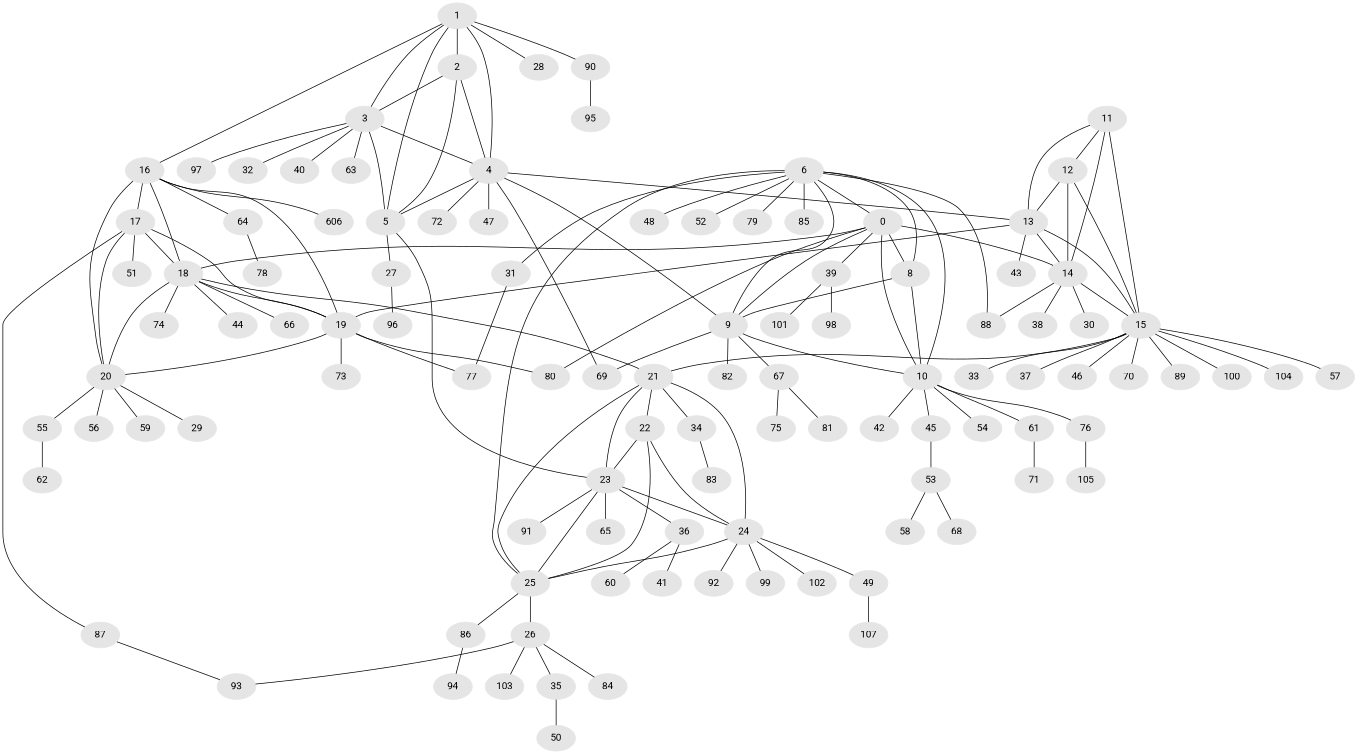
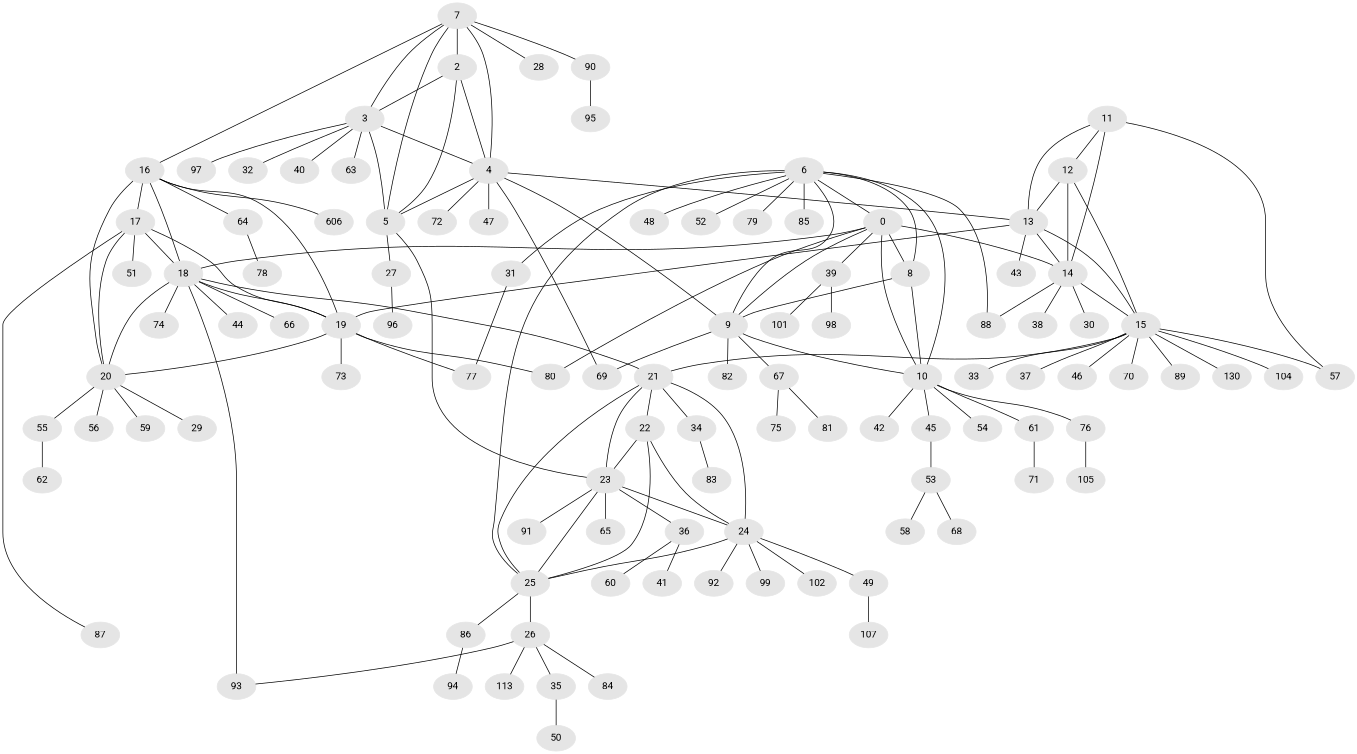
(457, 16) -> (457, 16)
(1124, 222) -> (1264, 212)
(1232, 377) -> (1232, 377)
(168, 661) -> (236, 476)
(505, 687) -> (505, 687)
